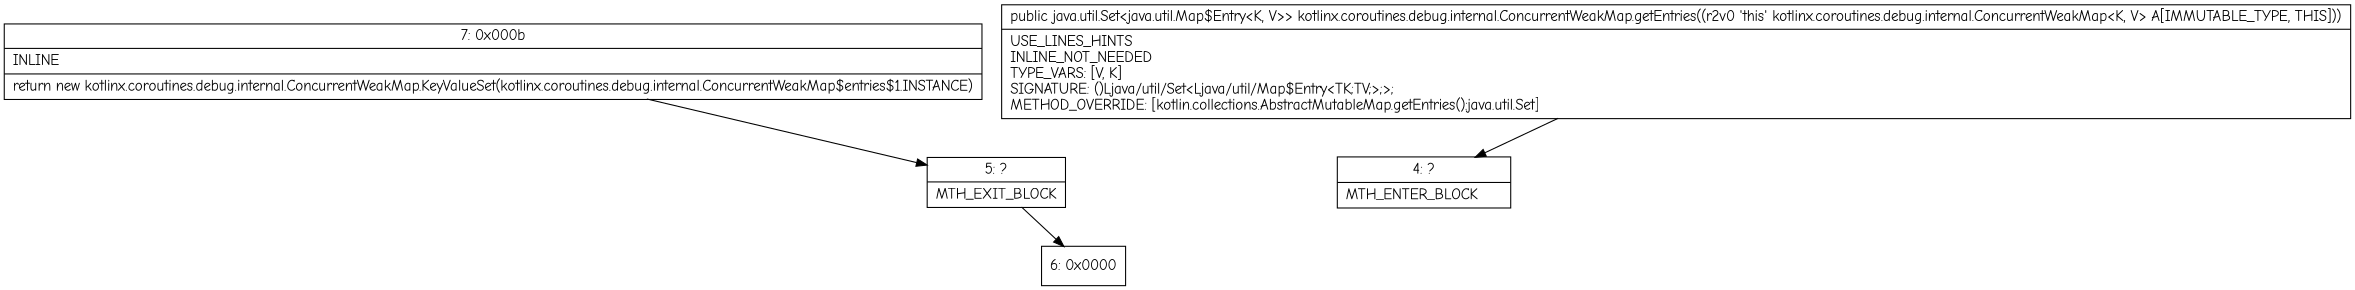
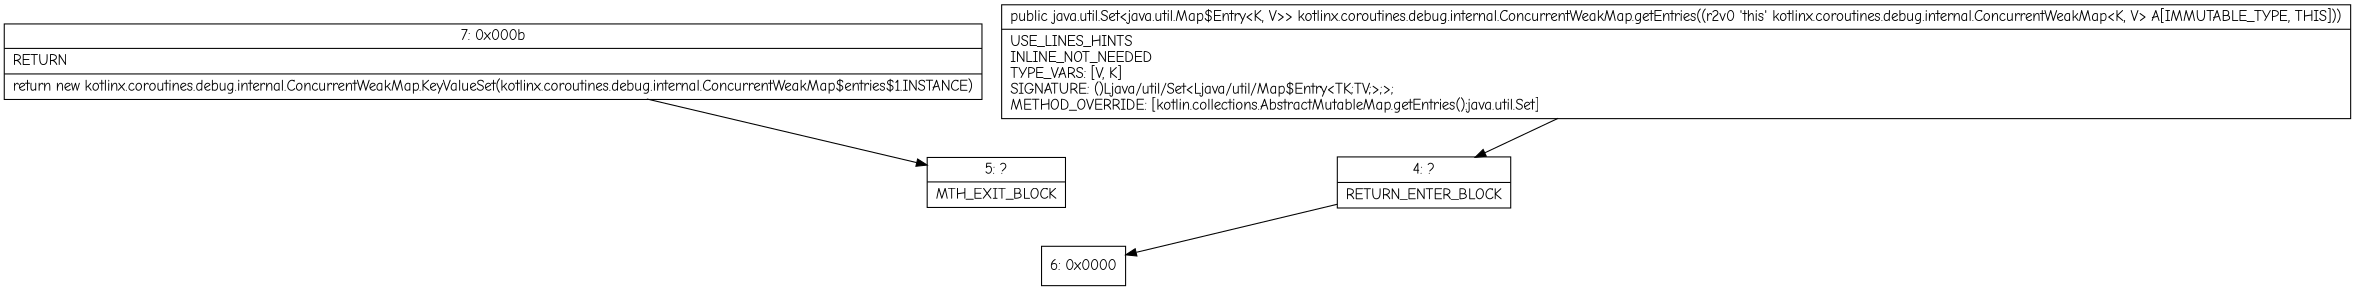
(36, 61) -> (40, 61)
(1412, 195) -> (1424, 195)
(1039, 223) -> (1237, 228)
